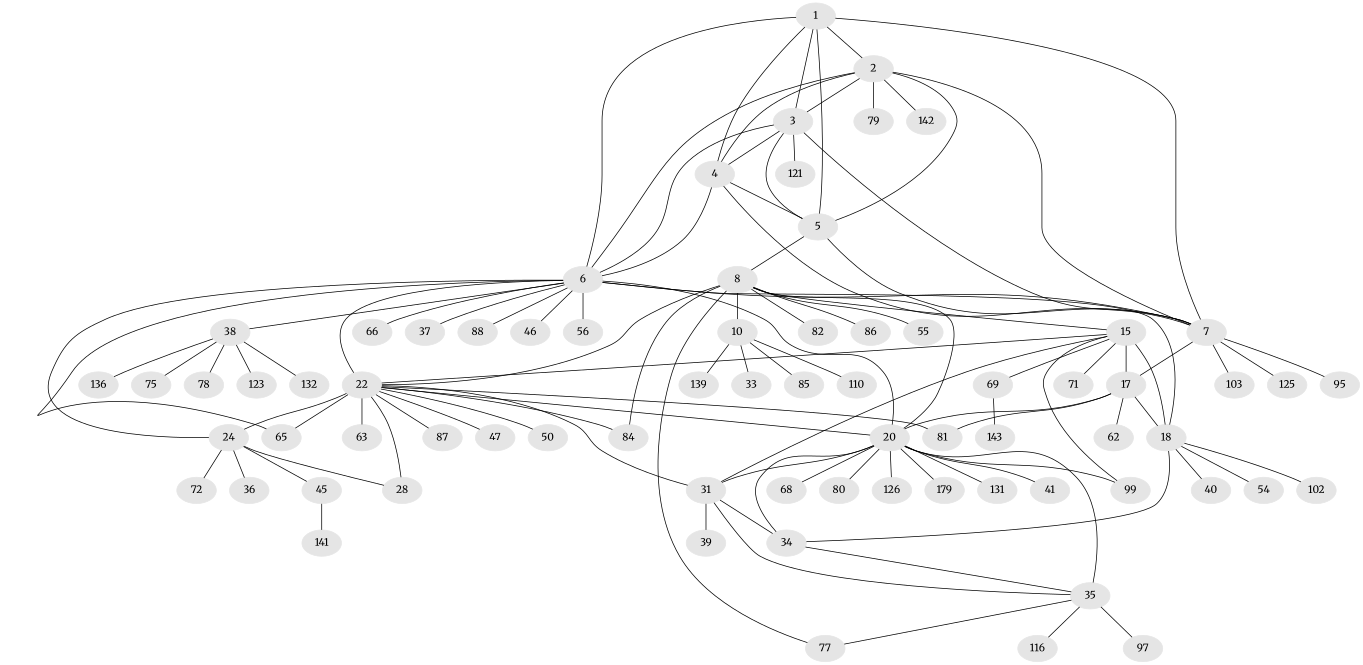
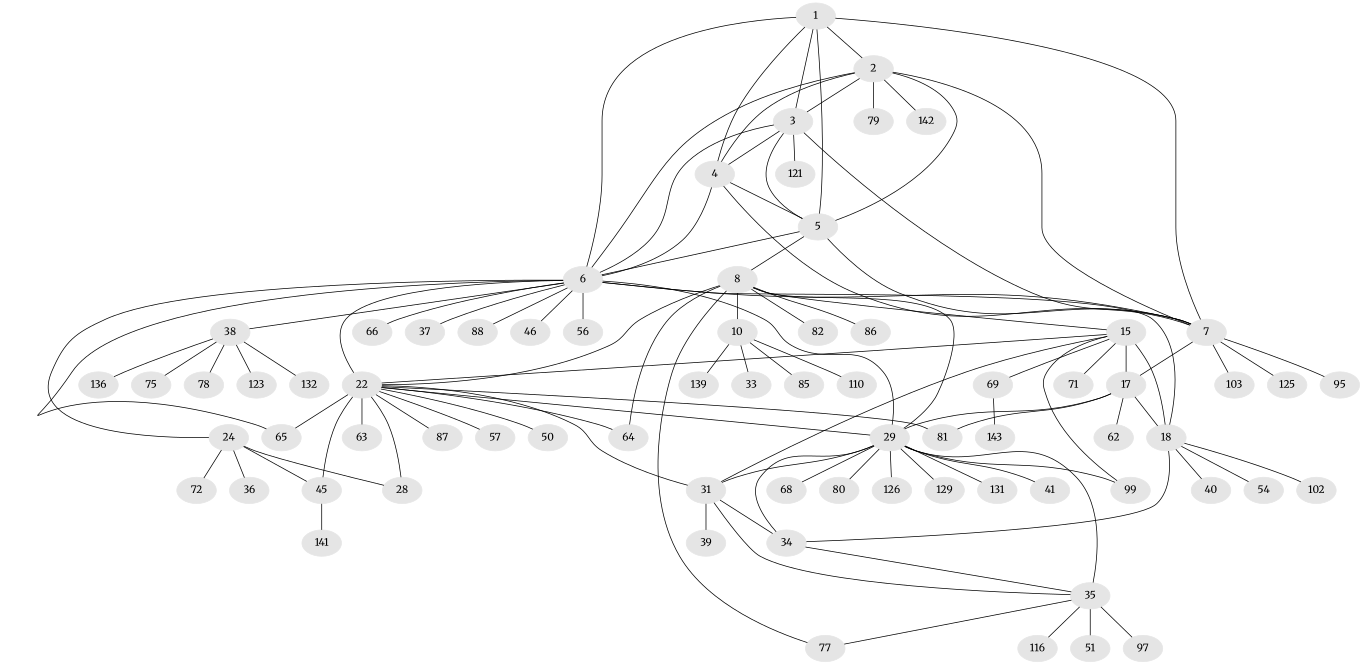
none -> (701, 253)
(923, 332) -> none
(295, 411) -> (332, 435)
(495, 438) -> (495, 438)
(628, 438) -> (628, 438)
(890, 438) -> (890, 438)
(945, 490) -> (945, 490)
none -> (1090, 649)
